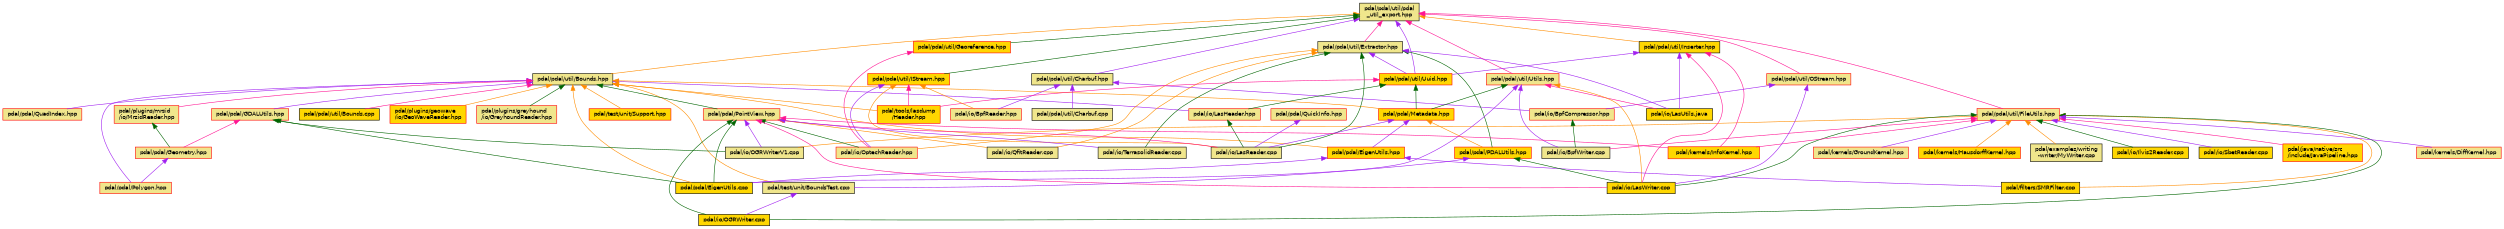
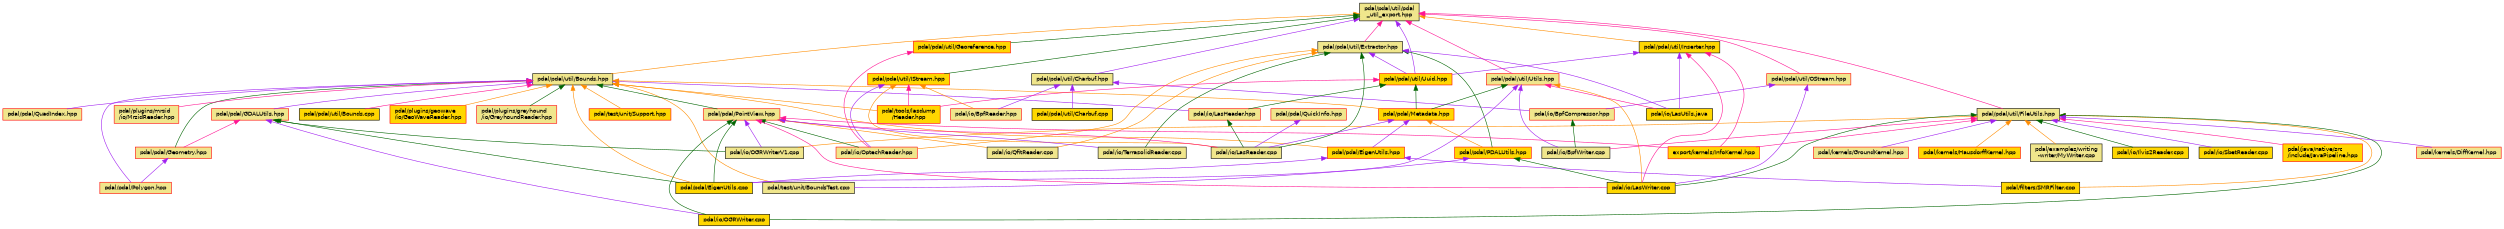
(1072, 114) -> (1072, 114)
(2018, 114) -> (2018, 114)
(163, 138) -> (339, 89)
(1714, 153) -> (1714, 153)
(769, 205) -> (485, 176)
